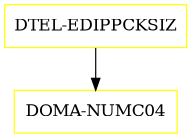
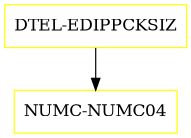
(96, 112) -> (96, 112)
